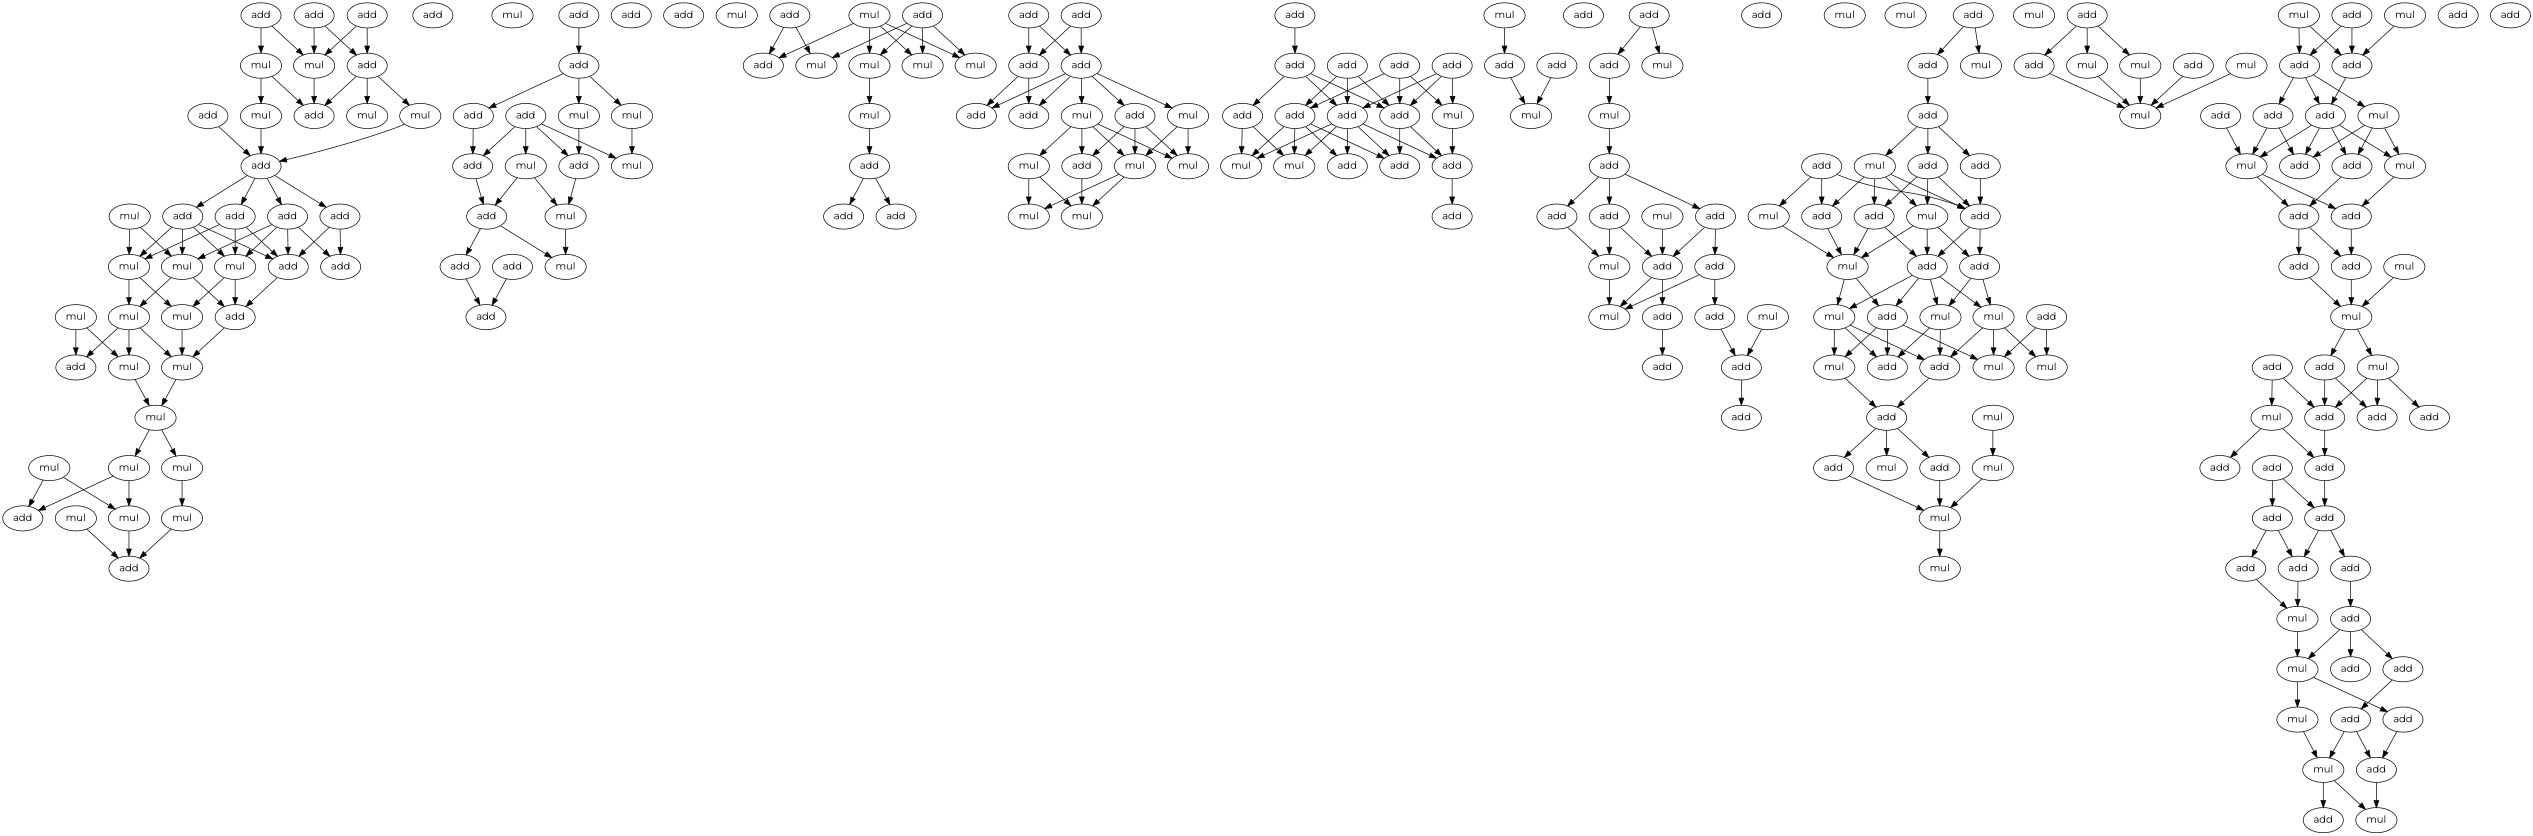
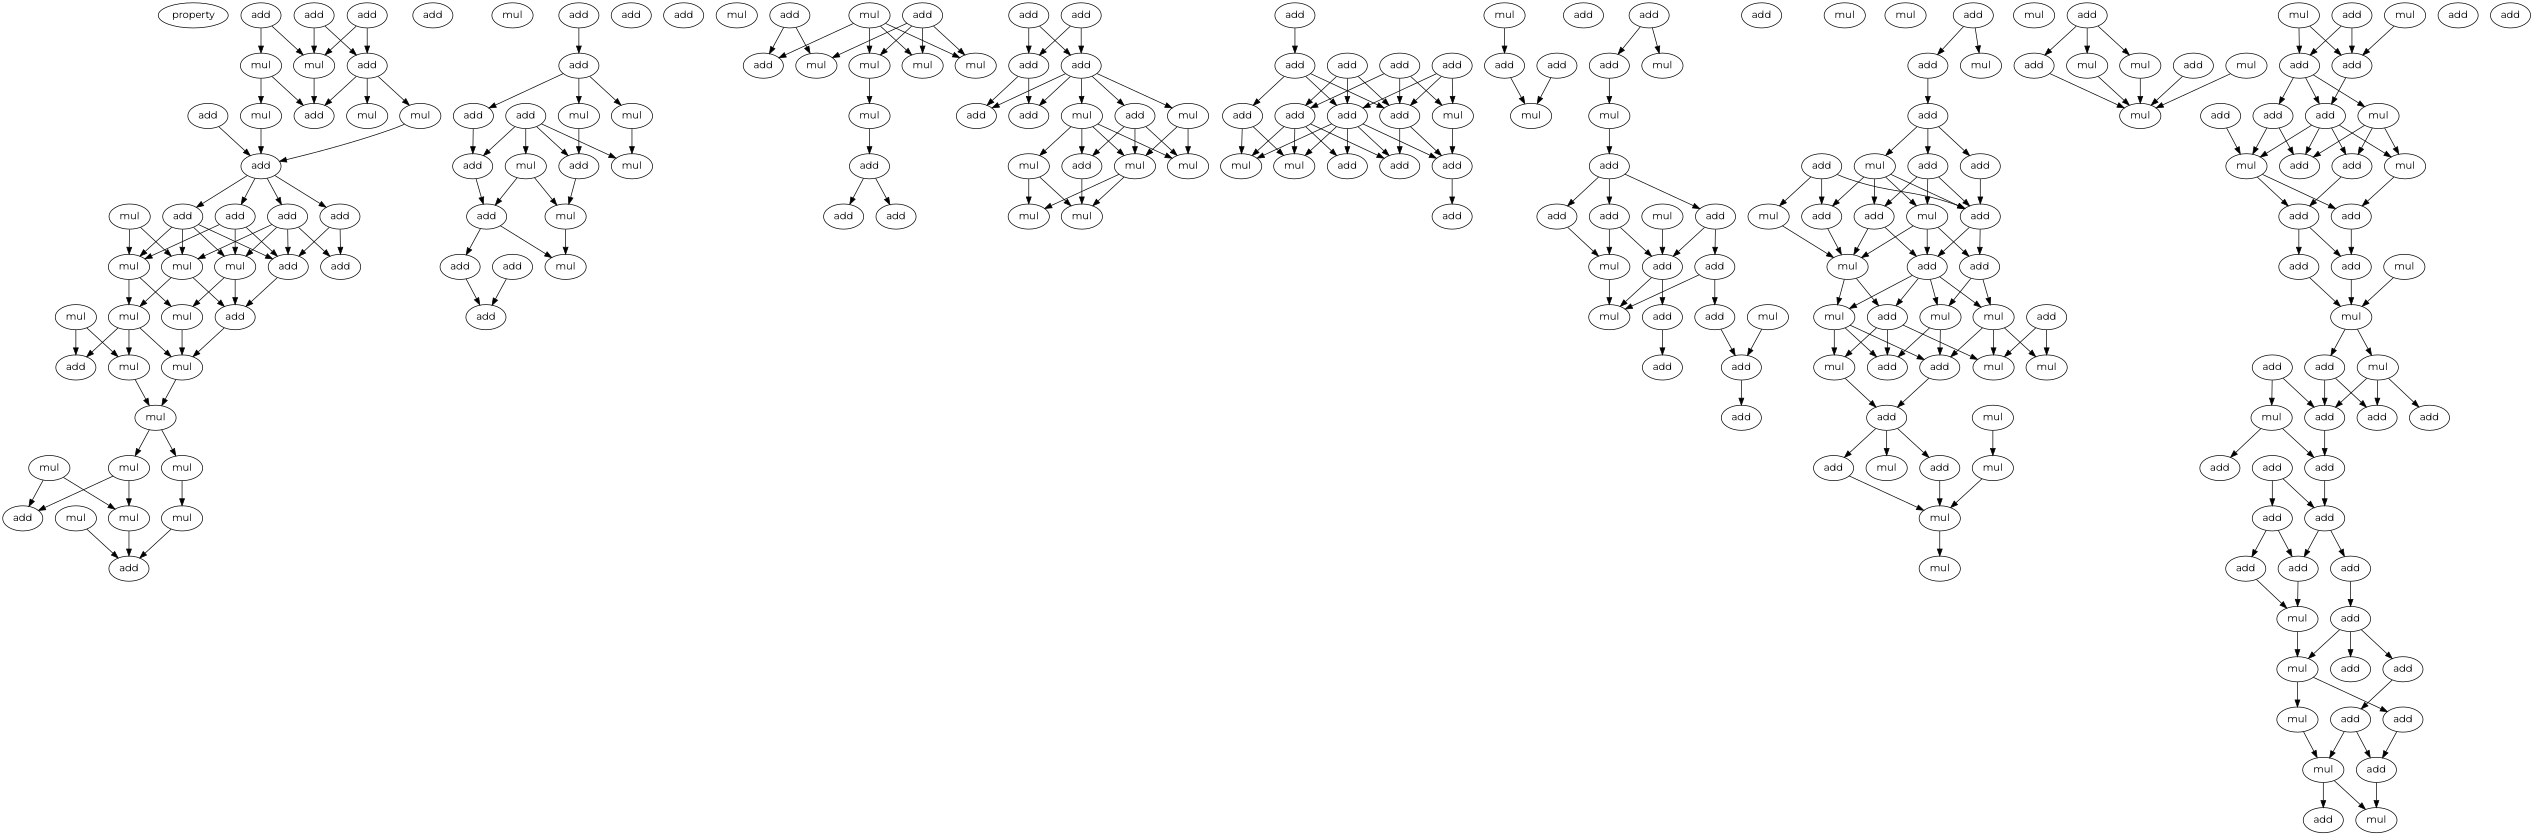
none -> (193, 15)
